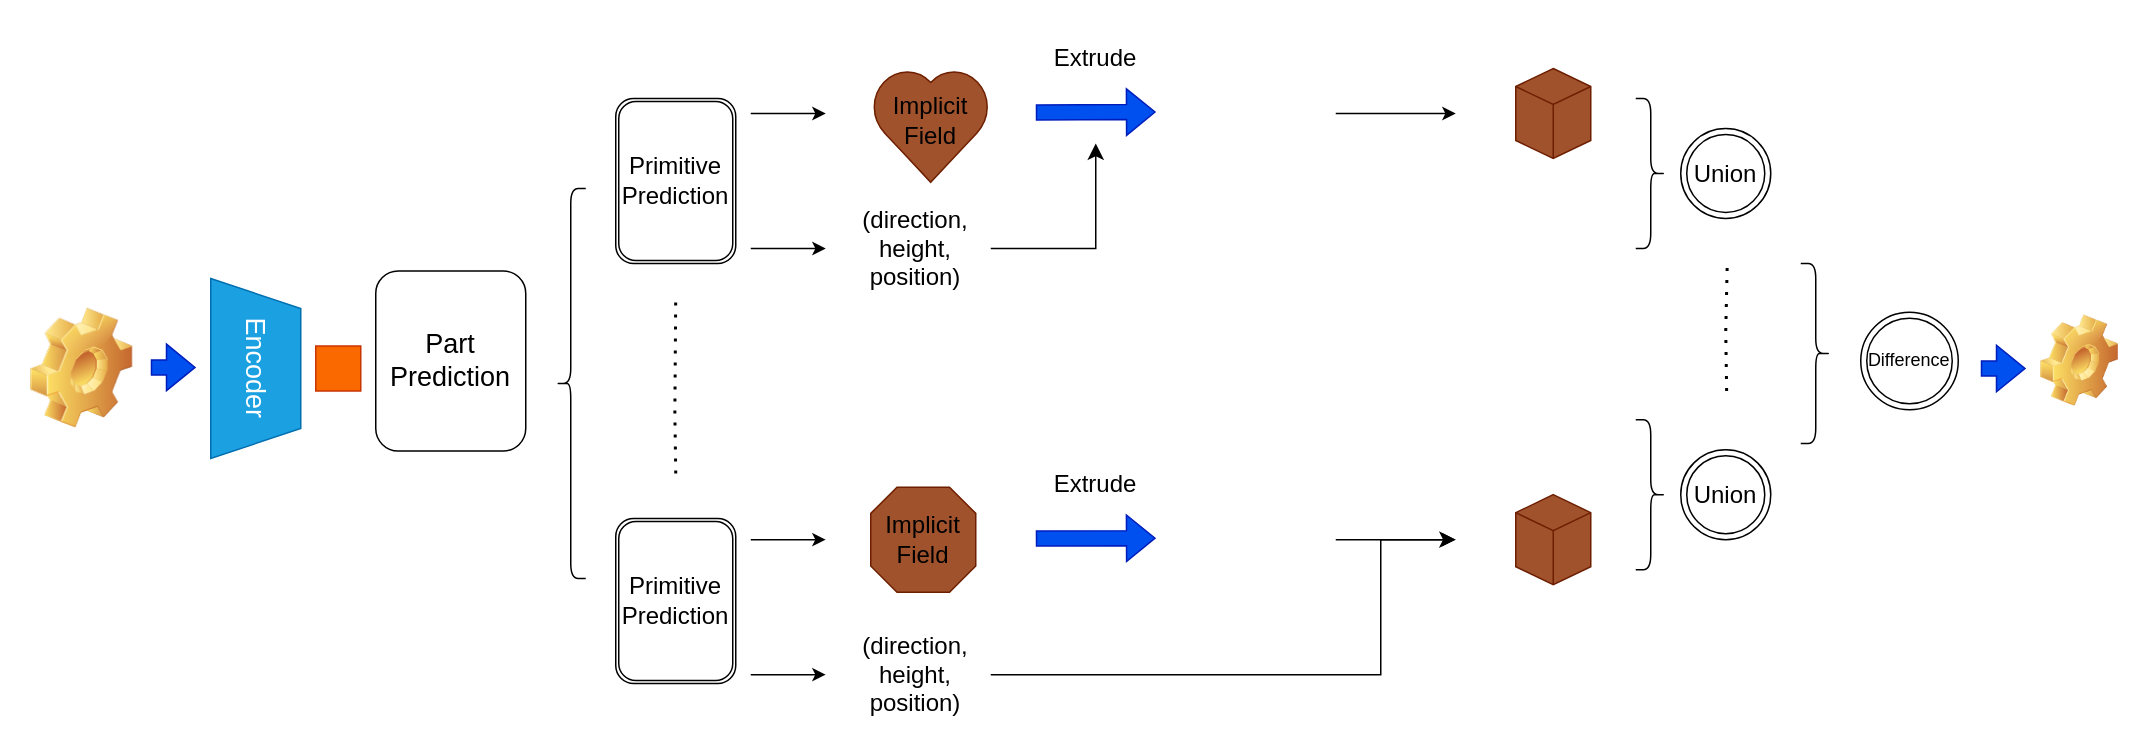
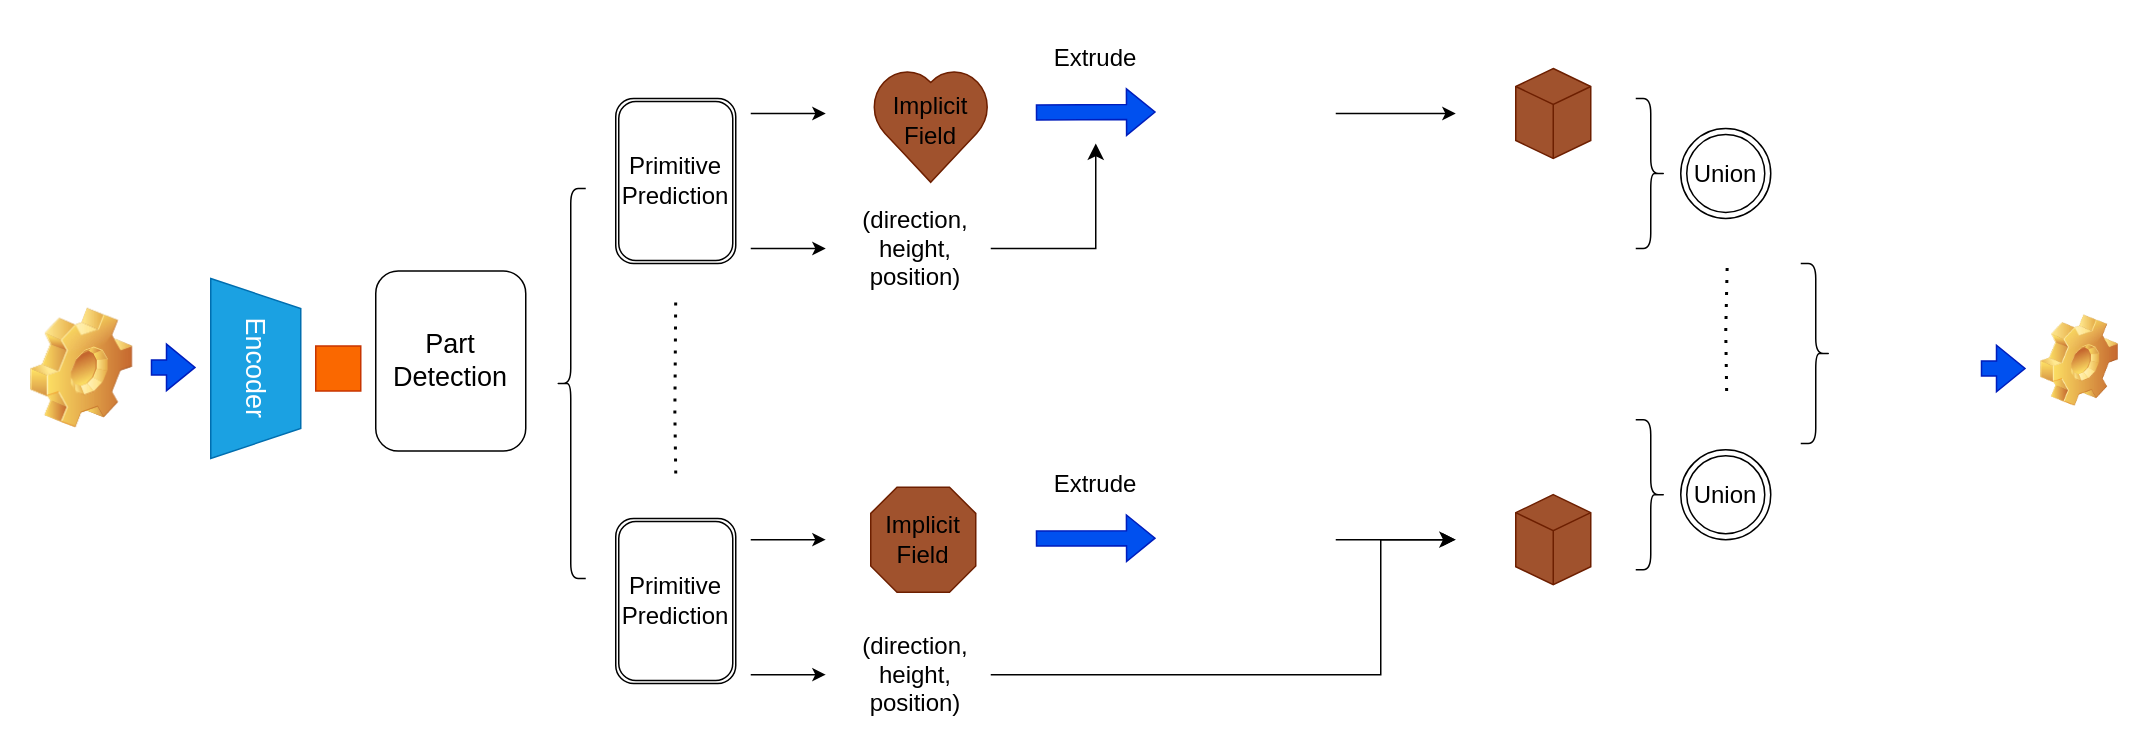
(451, 361) -> (451, 361)
(1910, 361) -> none
